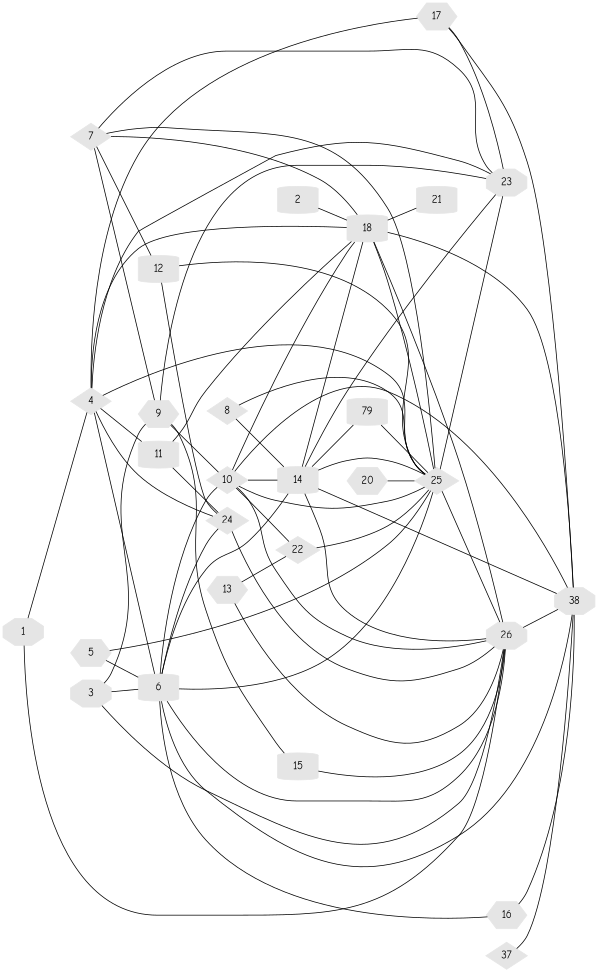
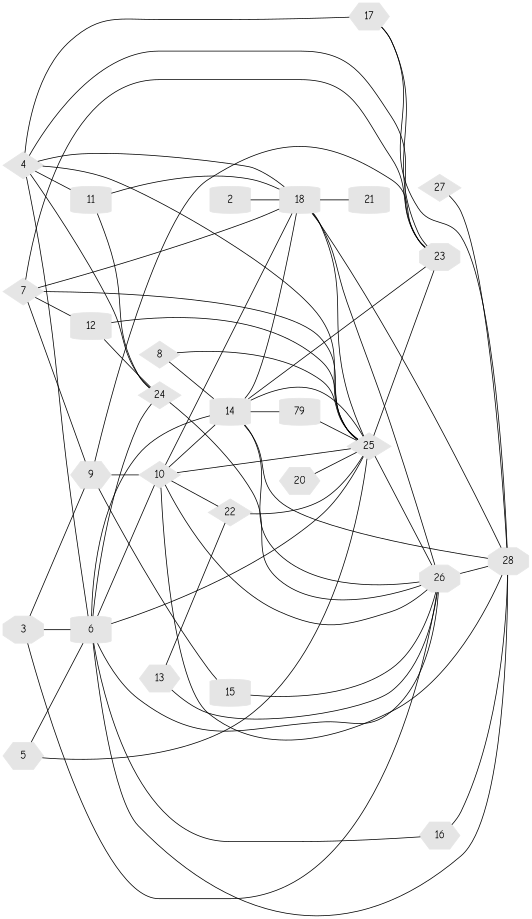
(575, 601) -> (508, 561)
(23, 632) -> none
(507, 956) -> (440, 188)
